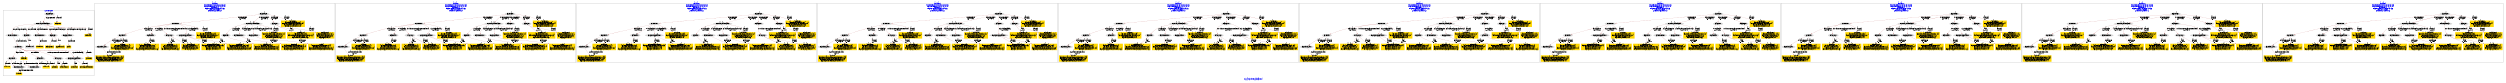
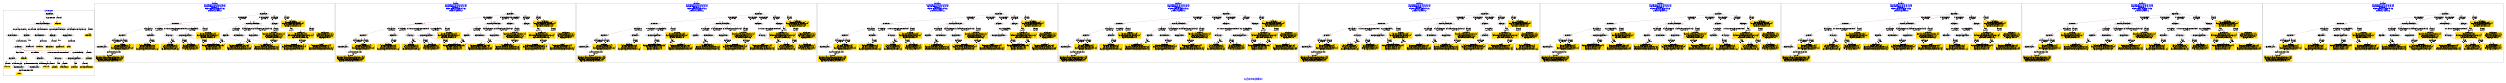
(19, 74) -> (19, 74)
